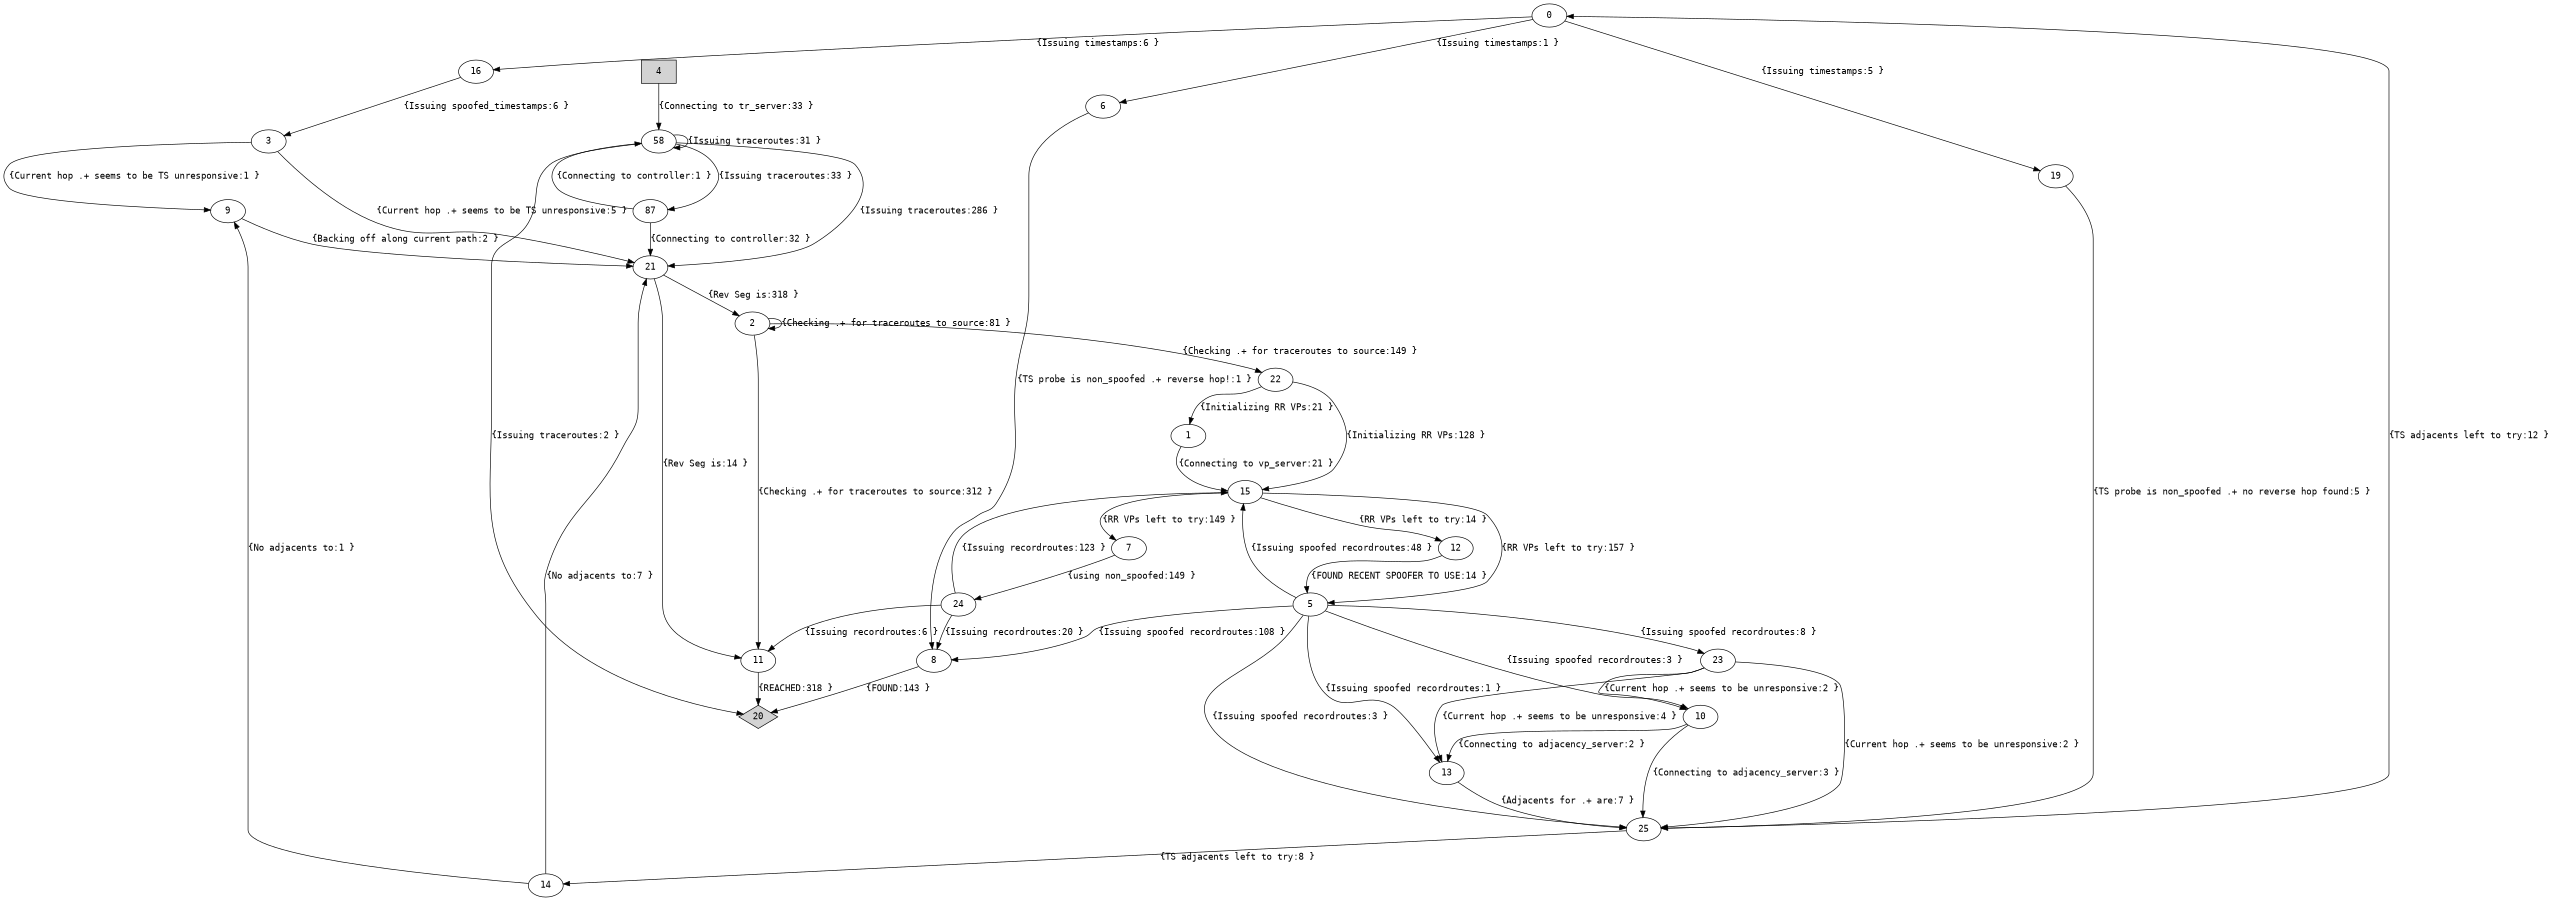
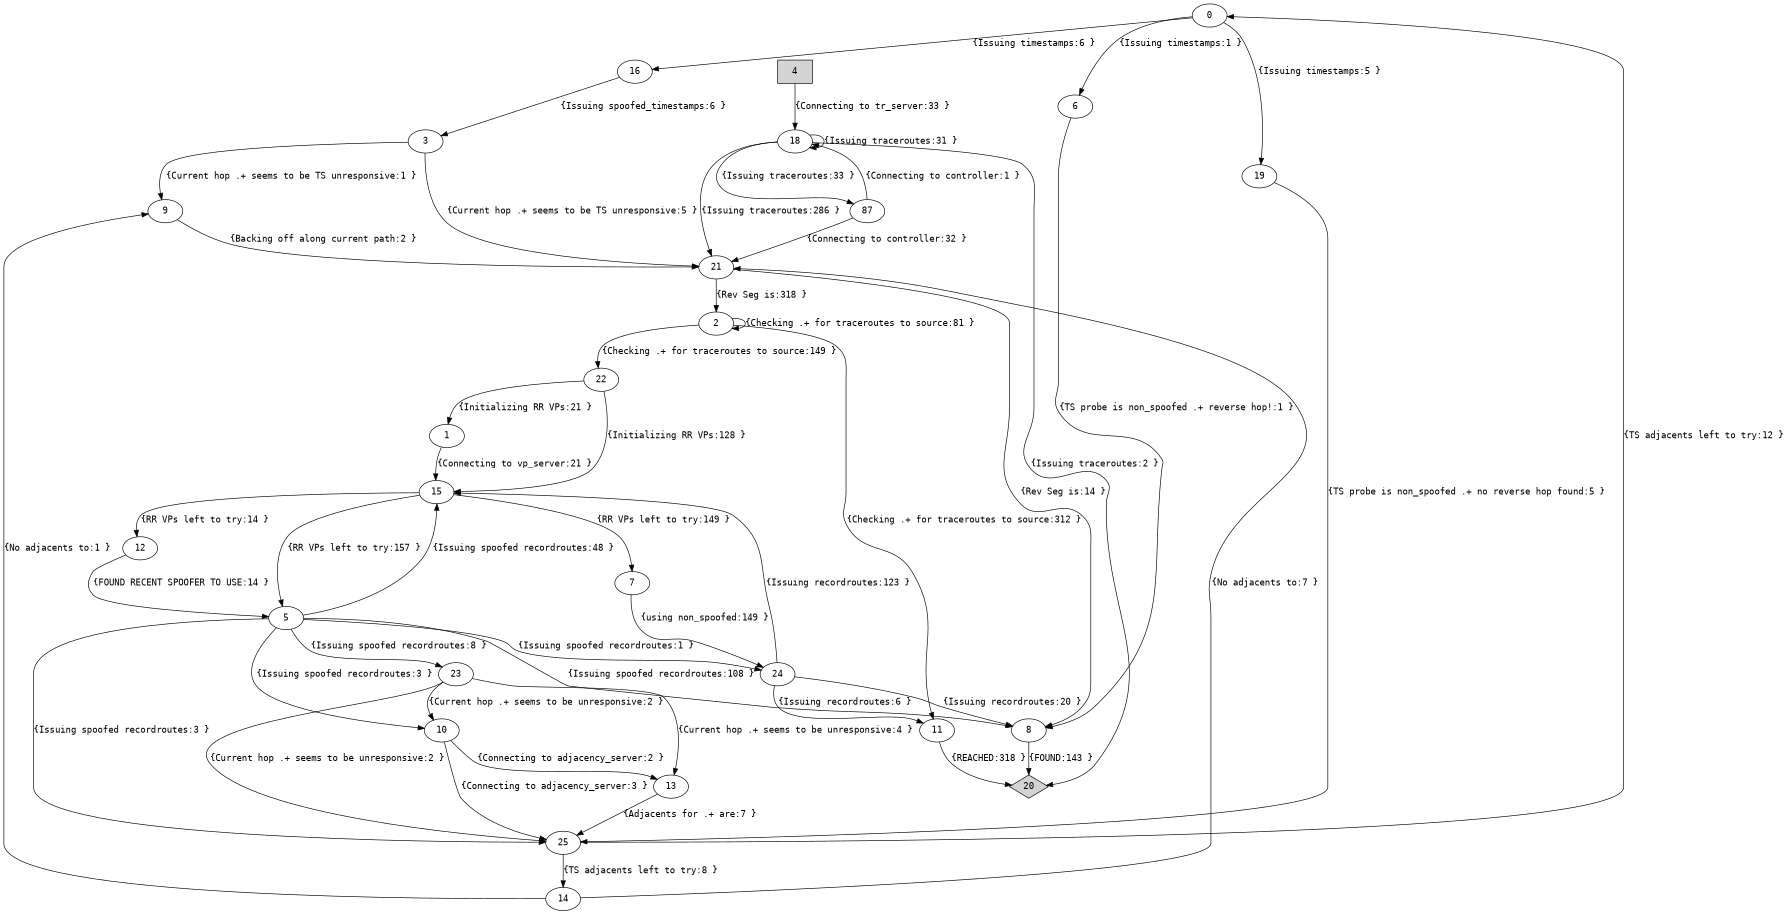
(659, 141) -> (795, 141)
(663, 489) -> (1009, 422)
(1351, 702) -> (527, 653)
